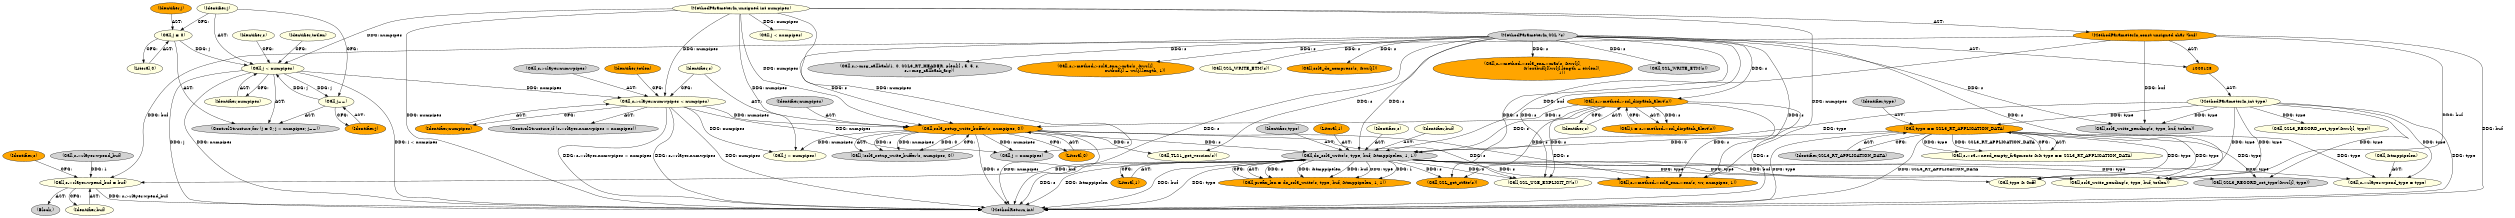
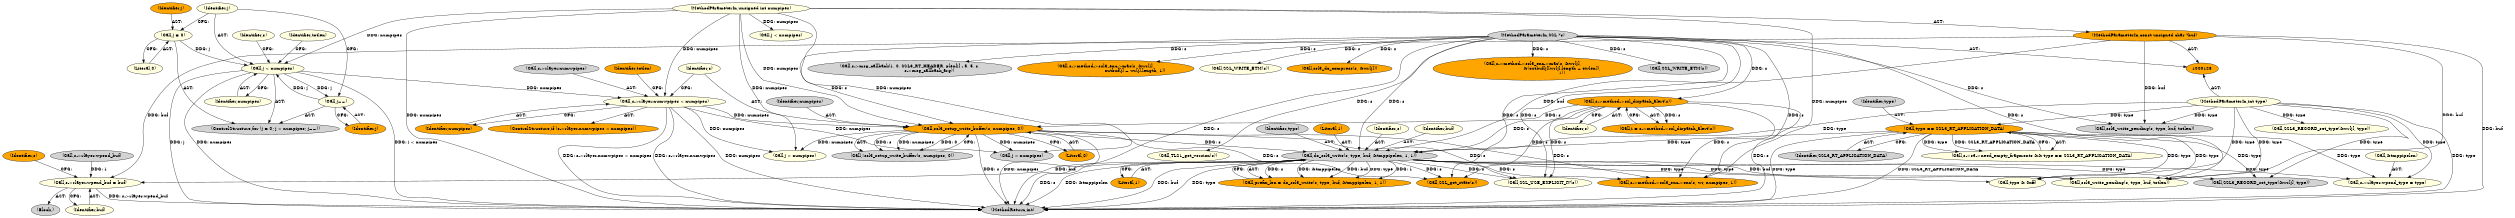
(2220, 83) -> (2210, 89)
(573, 129) -> (573, 129)
(1107, 140) -> (1232, 150)
(1679, 142) -> (1679, 142)
